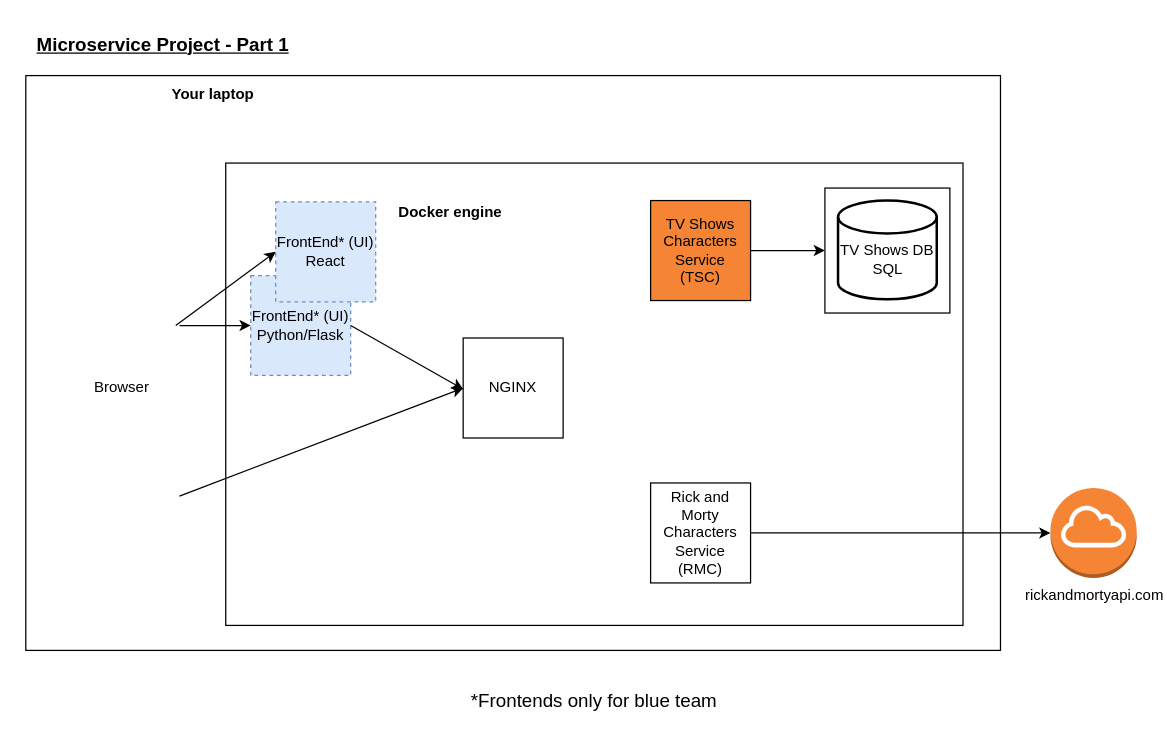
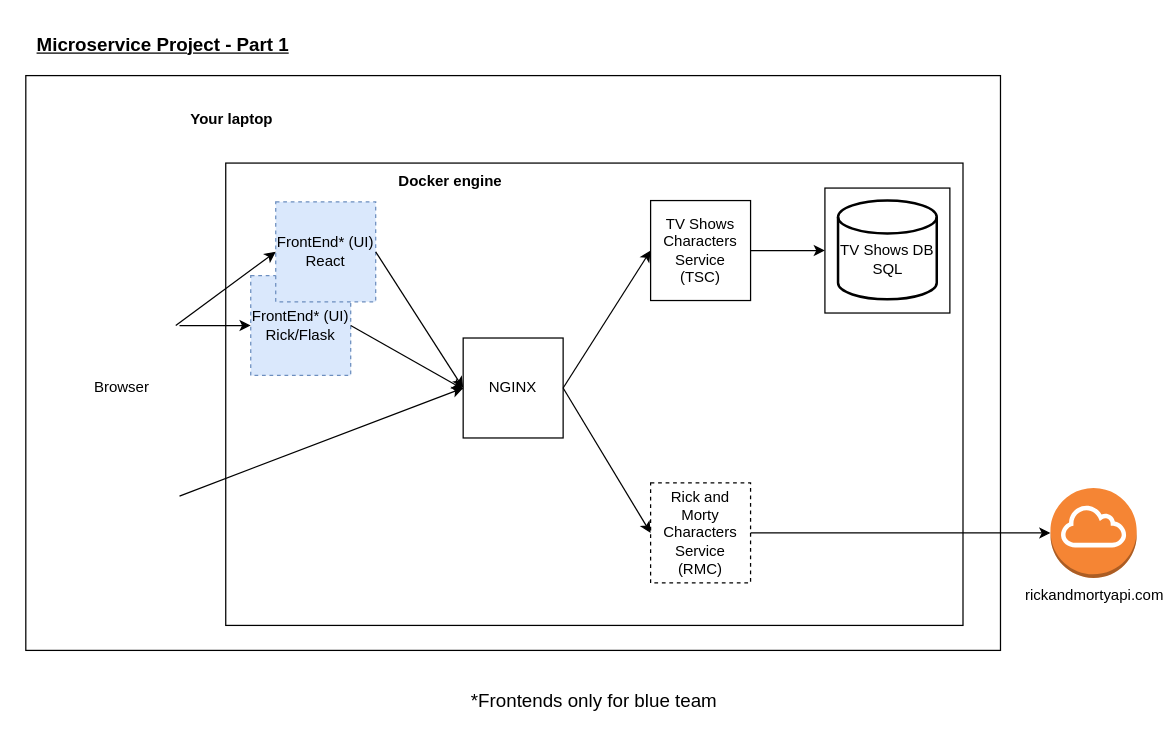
(213, 94) -> (232, 119)
(451, 213) -> (451, 182)
(701, 251) -> (701, 251)
none -> (417, 316)
none -> (604, 323)
(301, 326) -> (301, 326)
none -> (605, 458)
(701, 533) -> (701, 533)
